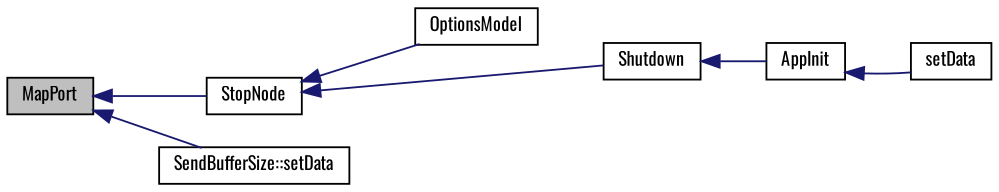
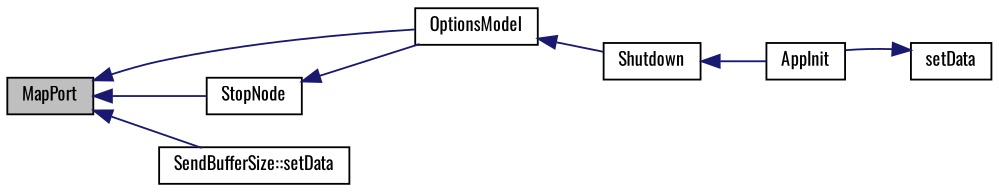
none -> (262, 44)
(887, 74) -> (869, 49)
(462, 78) -> (580, 47)
